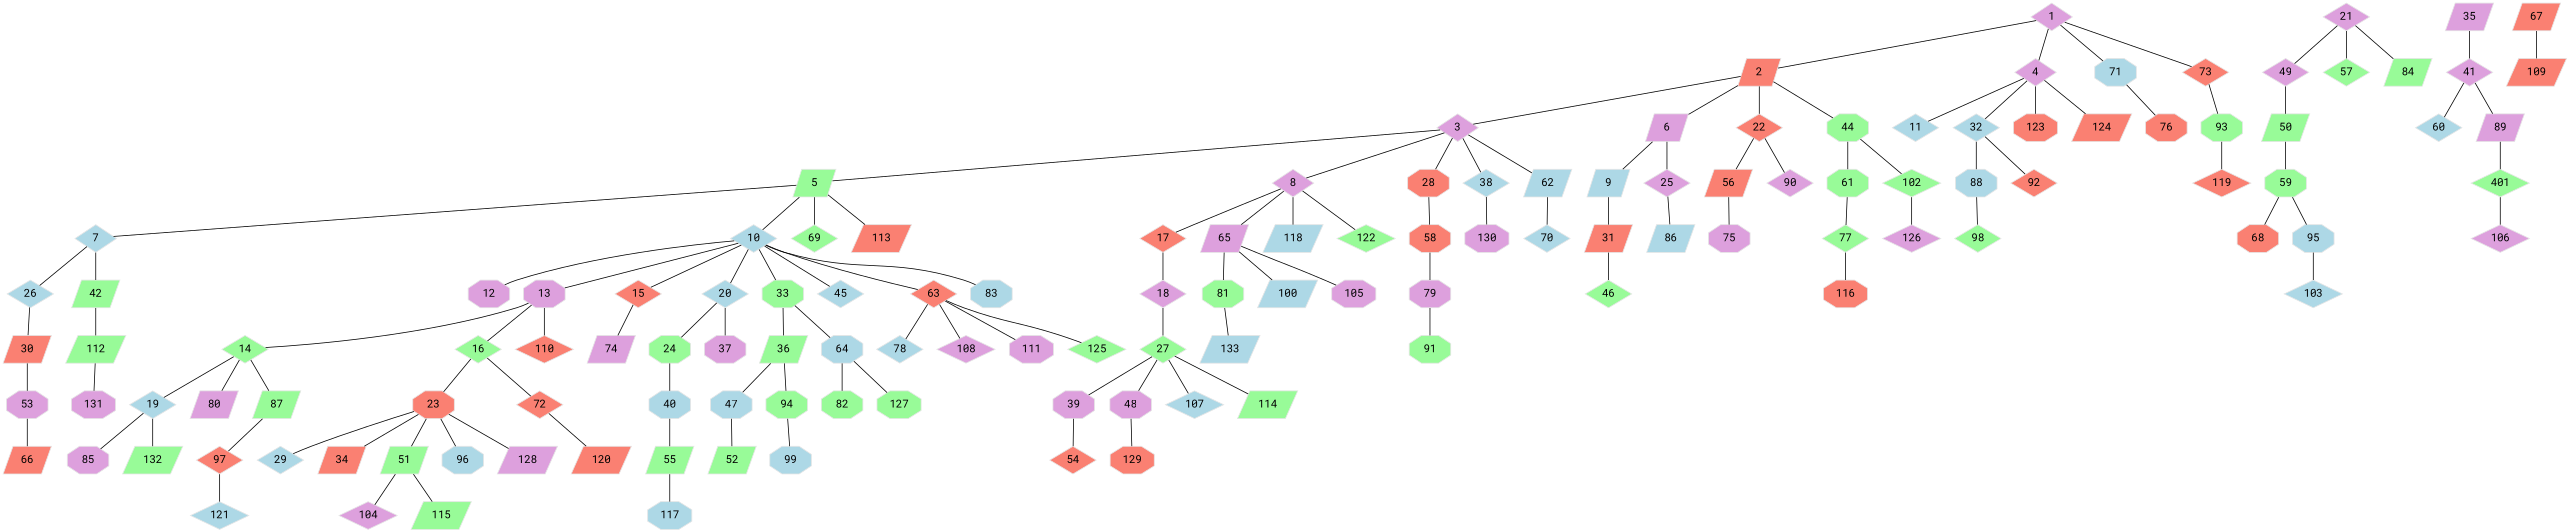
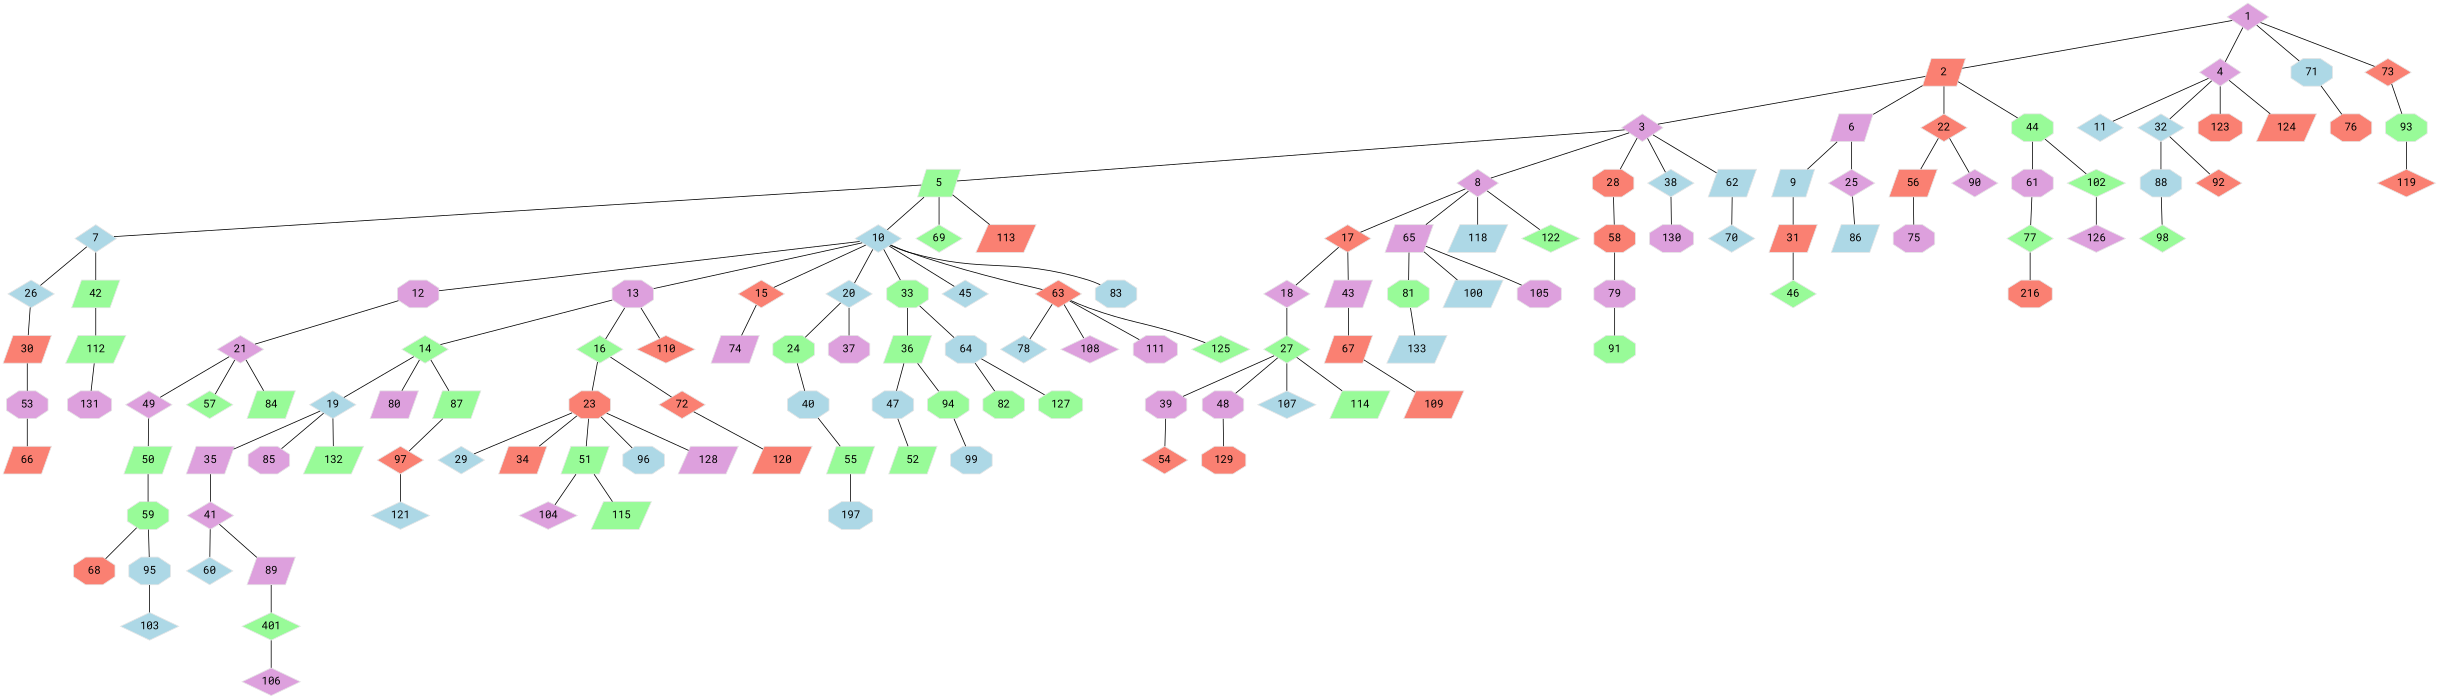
(1848, 183) -> (2032, 183)
none -> (1348, 294)
(1845, 294) -> (2030, 294)
none -> (327, 322)
none -> (277, 430)
(670, 516) -> (851, 516)
